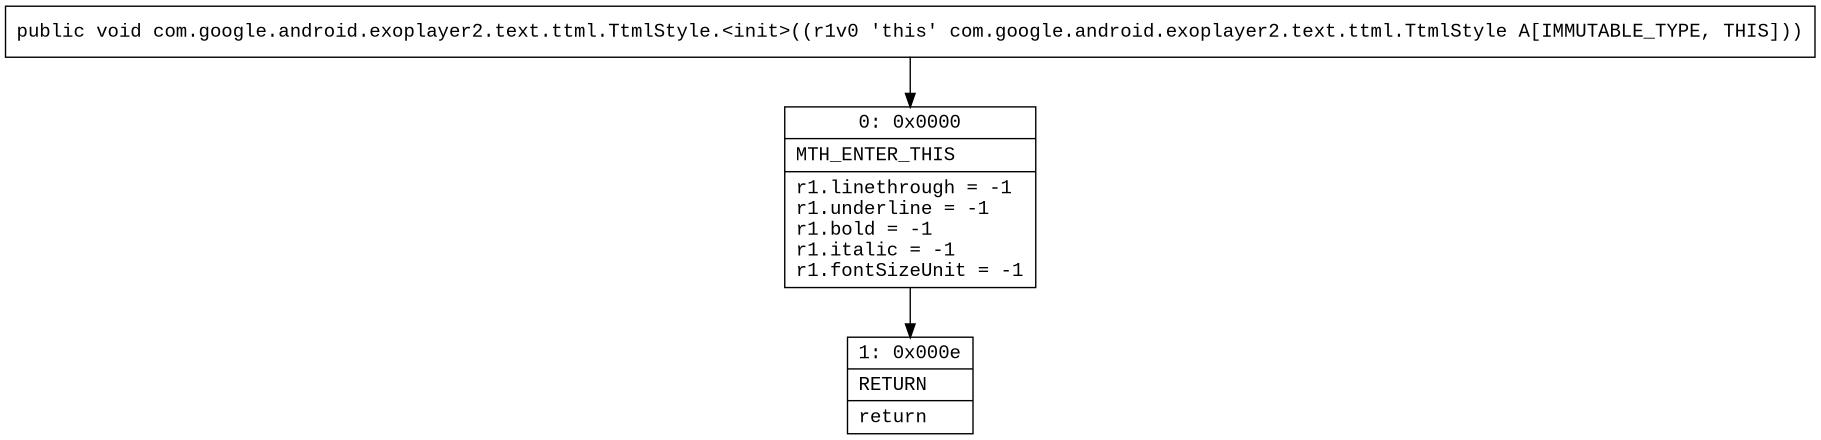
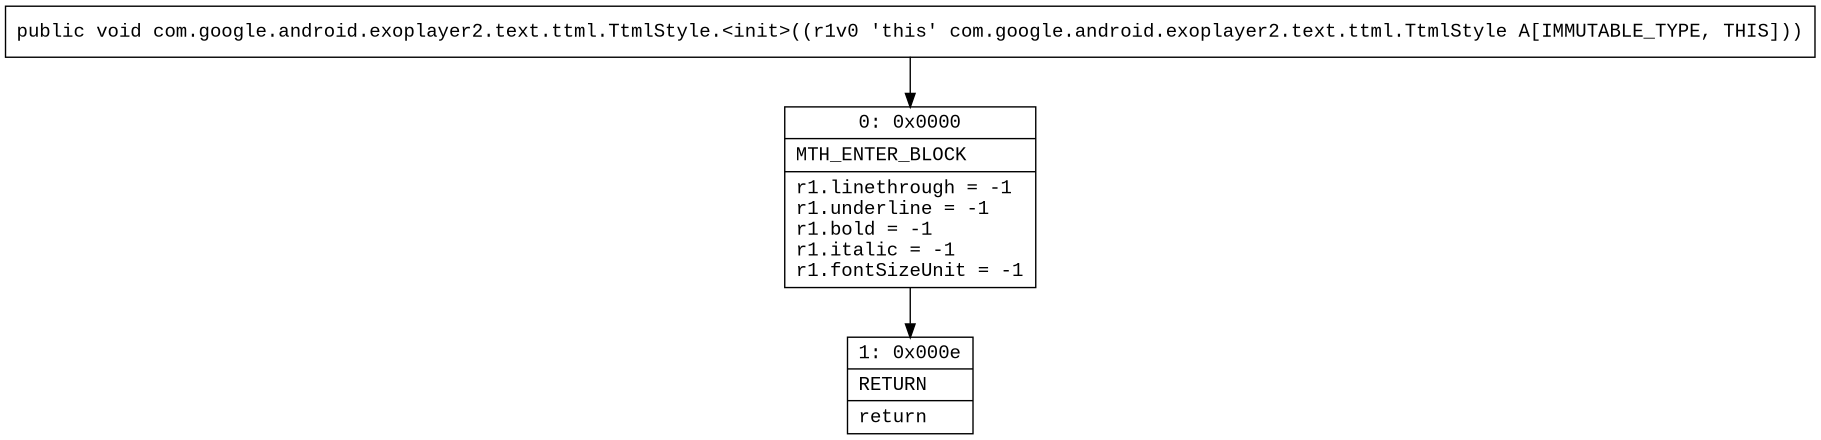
(876, 154) -> (881, 154)
